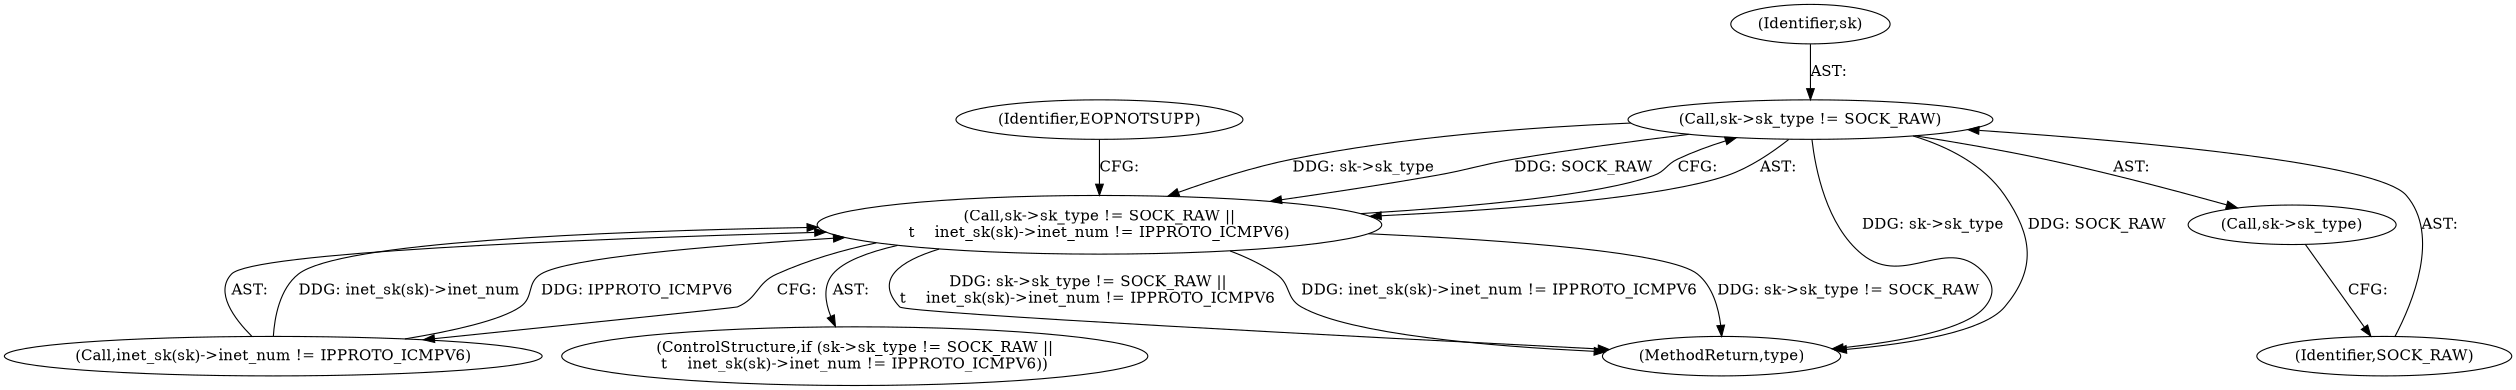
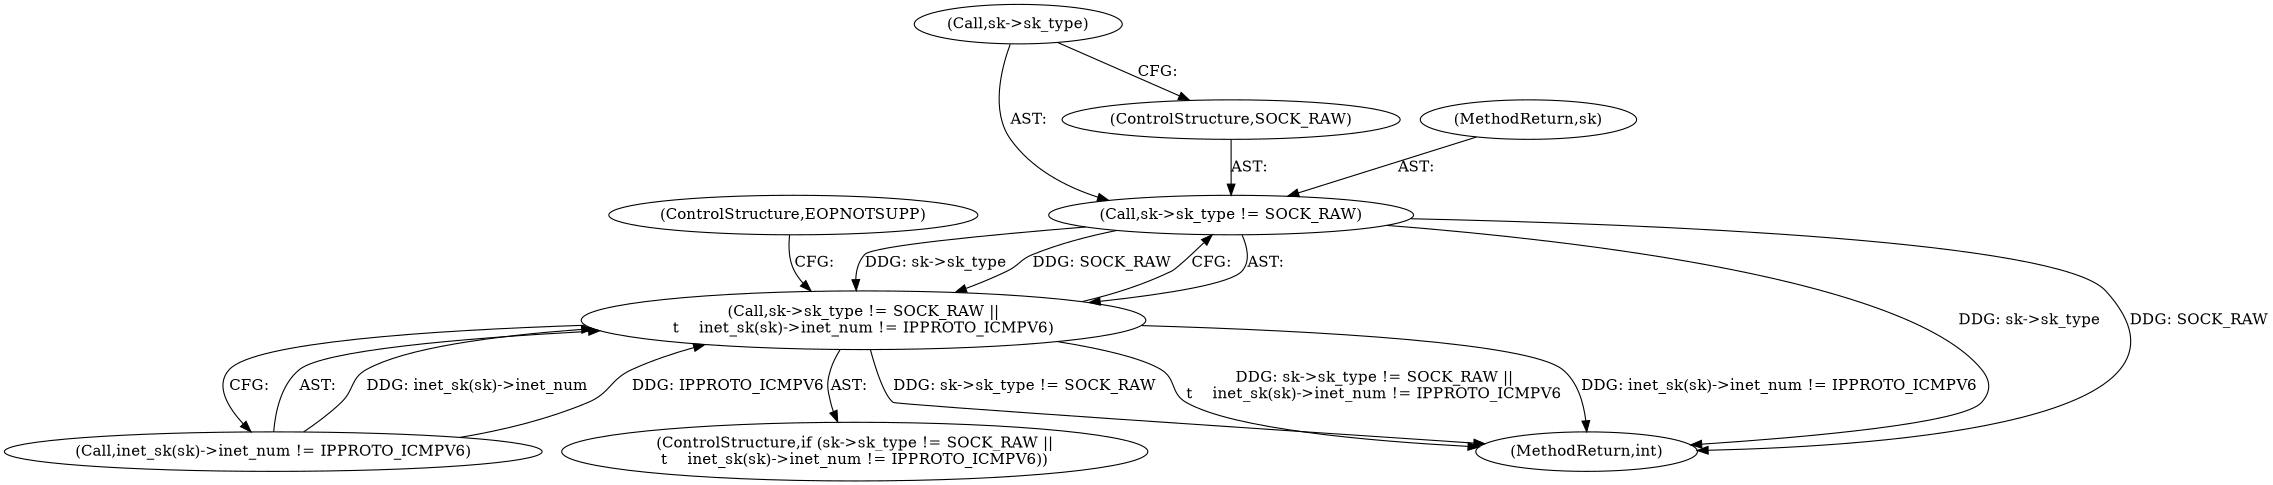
(1810, 24) -> (1528, 120)
(1099, 120) -> (793, 215)
(2072, 165) -> (1013, 142)
(1722, 356) -> (1587, 452)
(2384, 356) -> (1231, 120)
